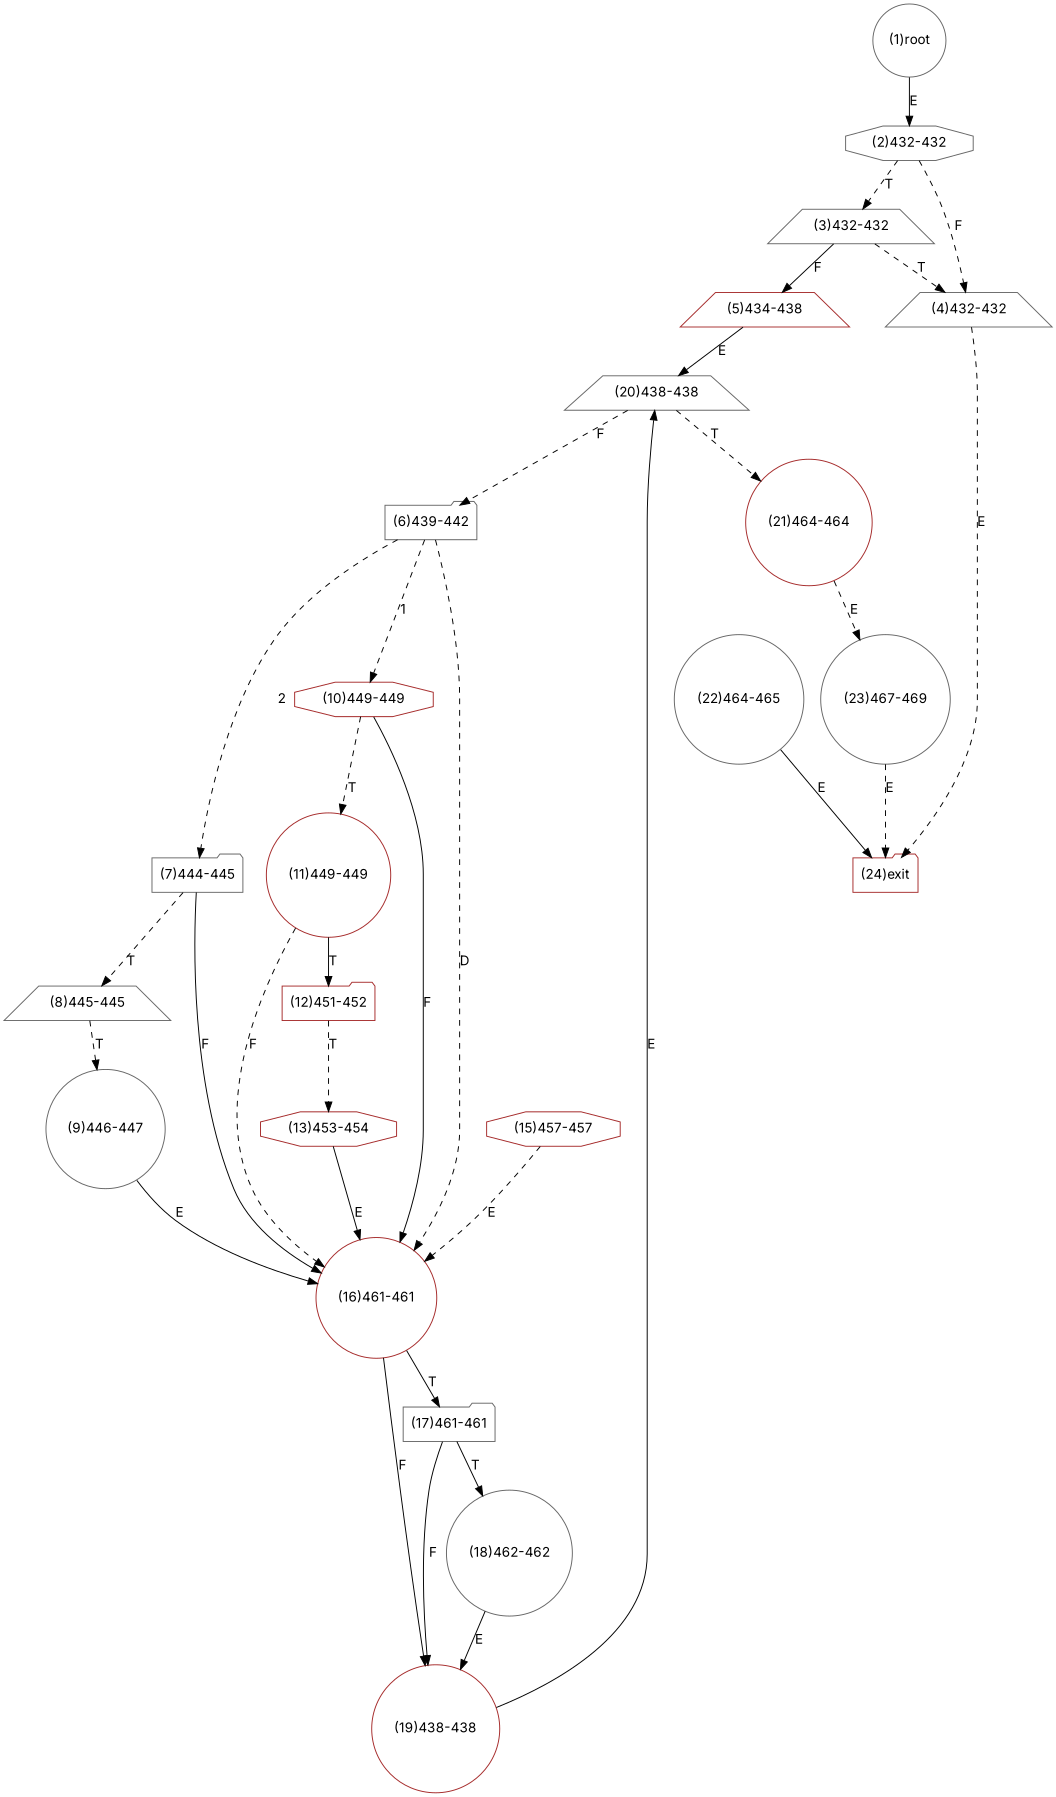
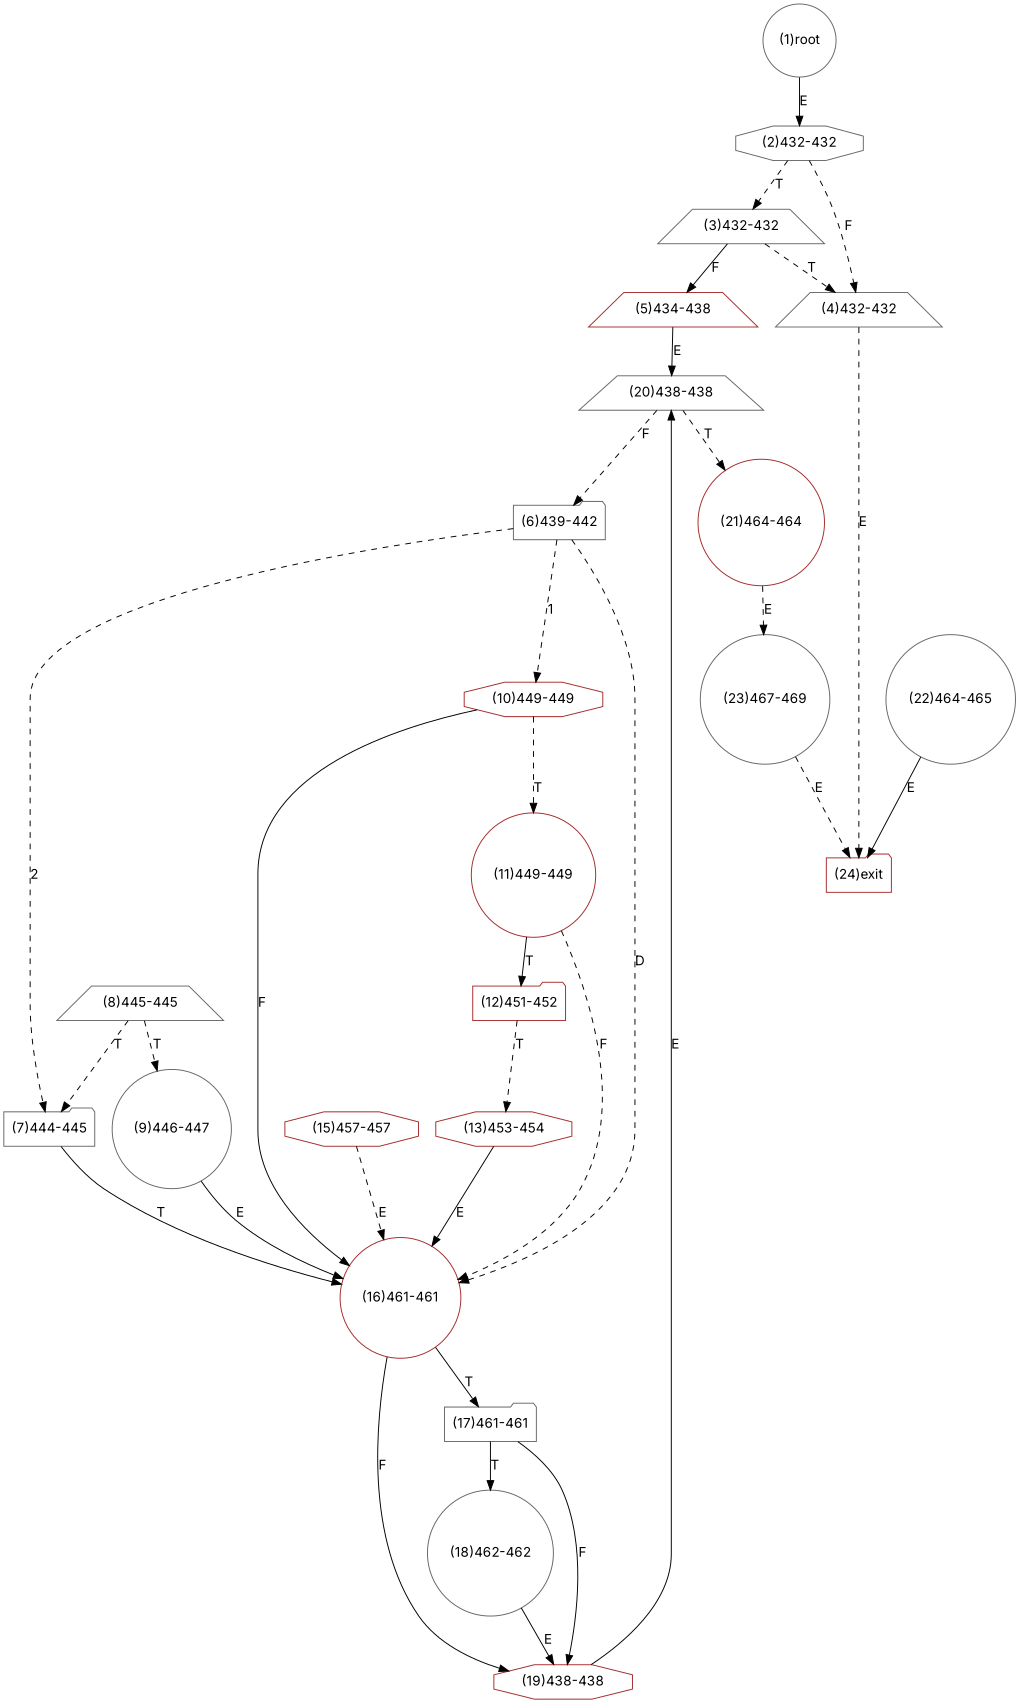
(146, 936) -> (98, 1062)
(206, 1045) -> (161, 1213)
(436, 1729) -> (563, 1682)
